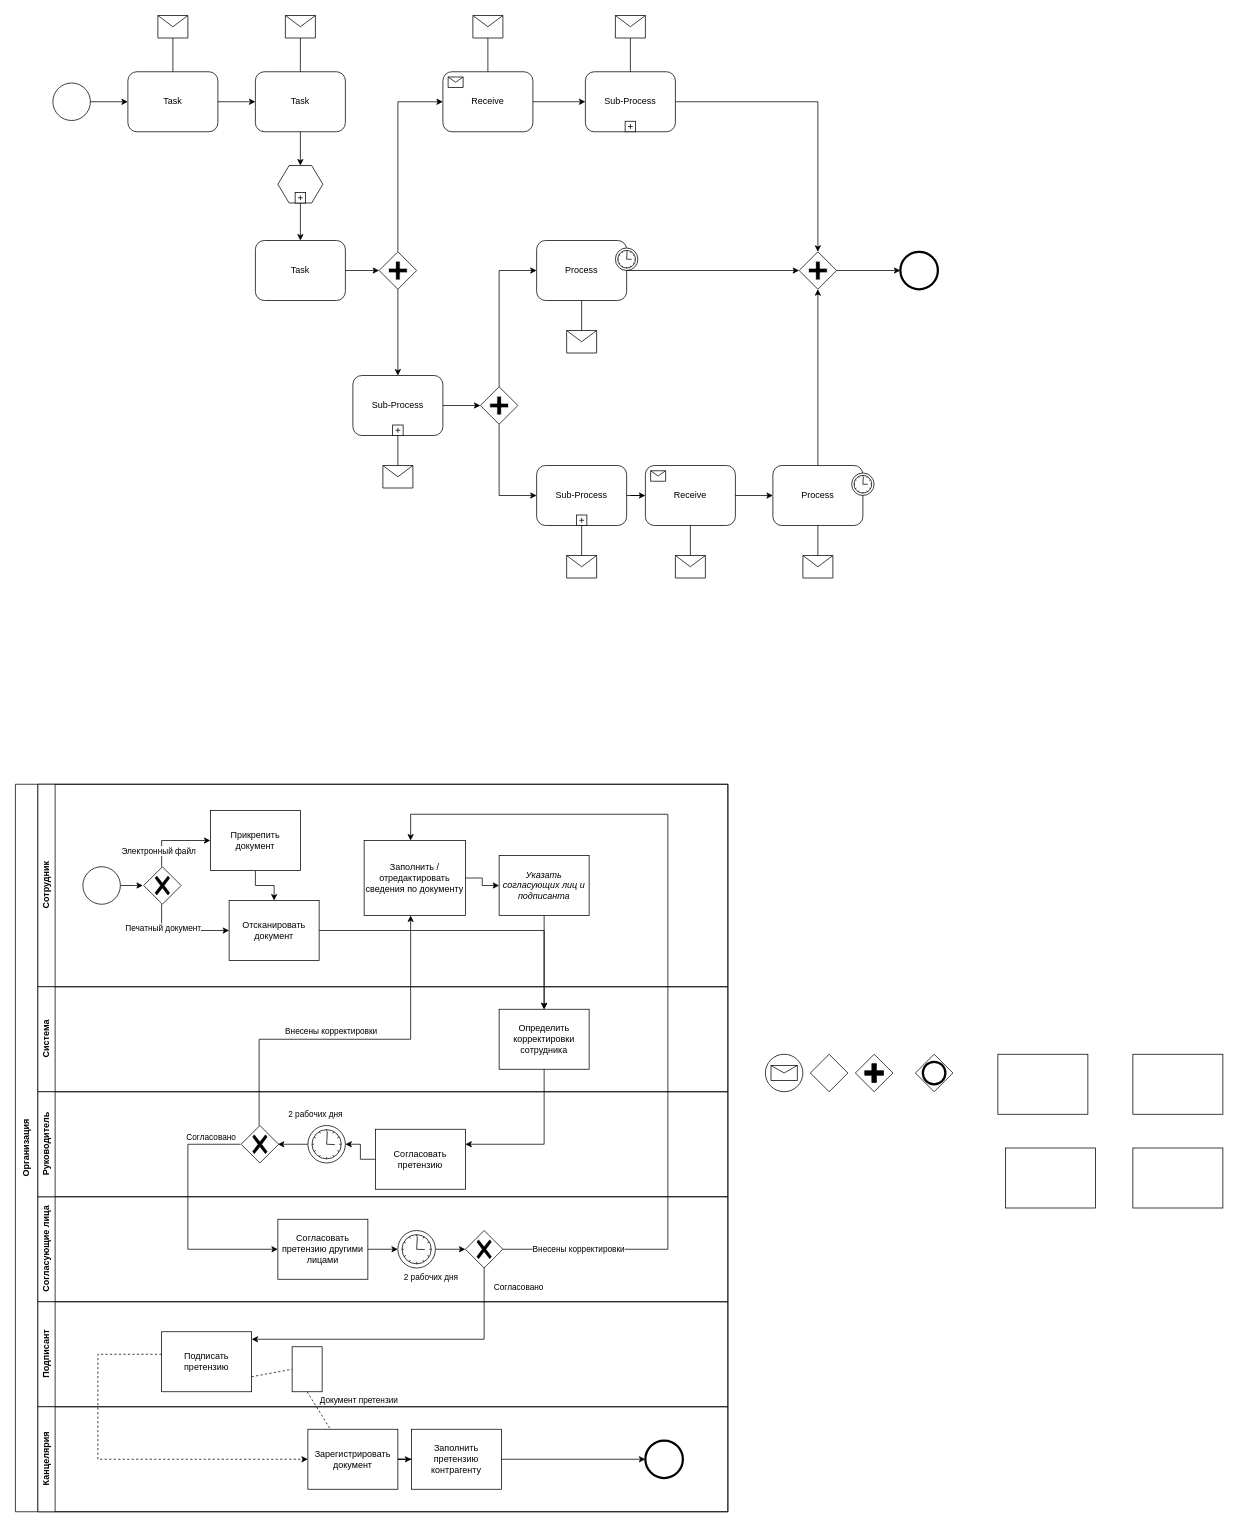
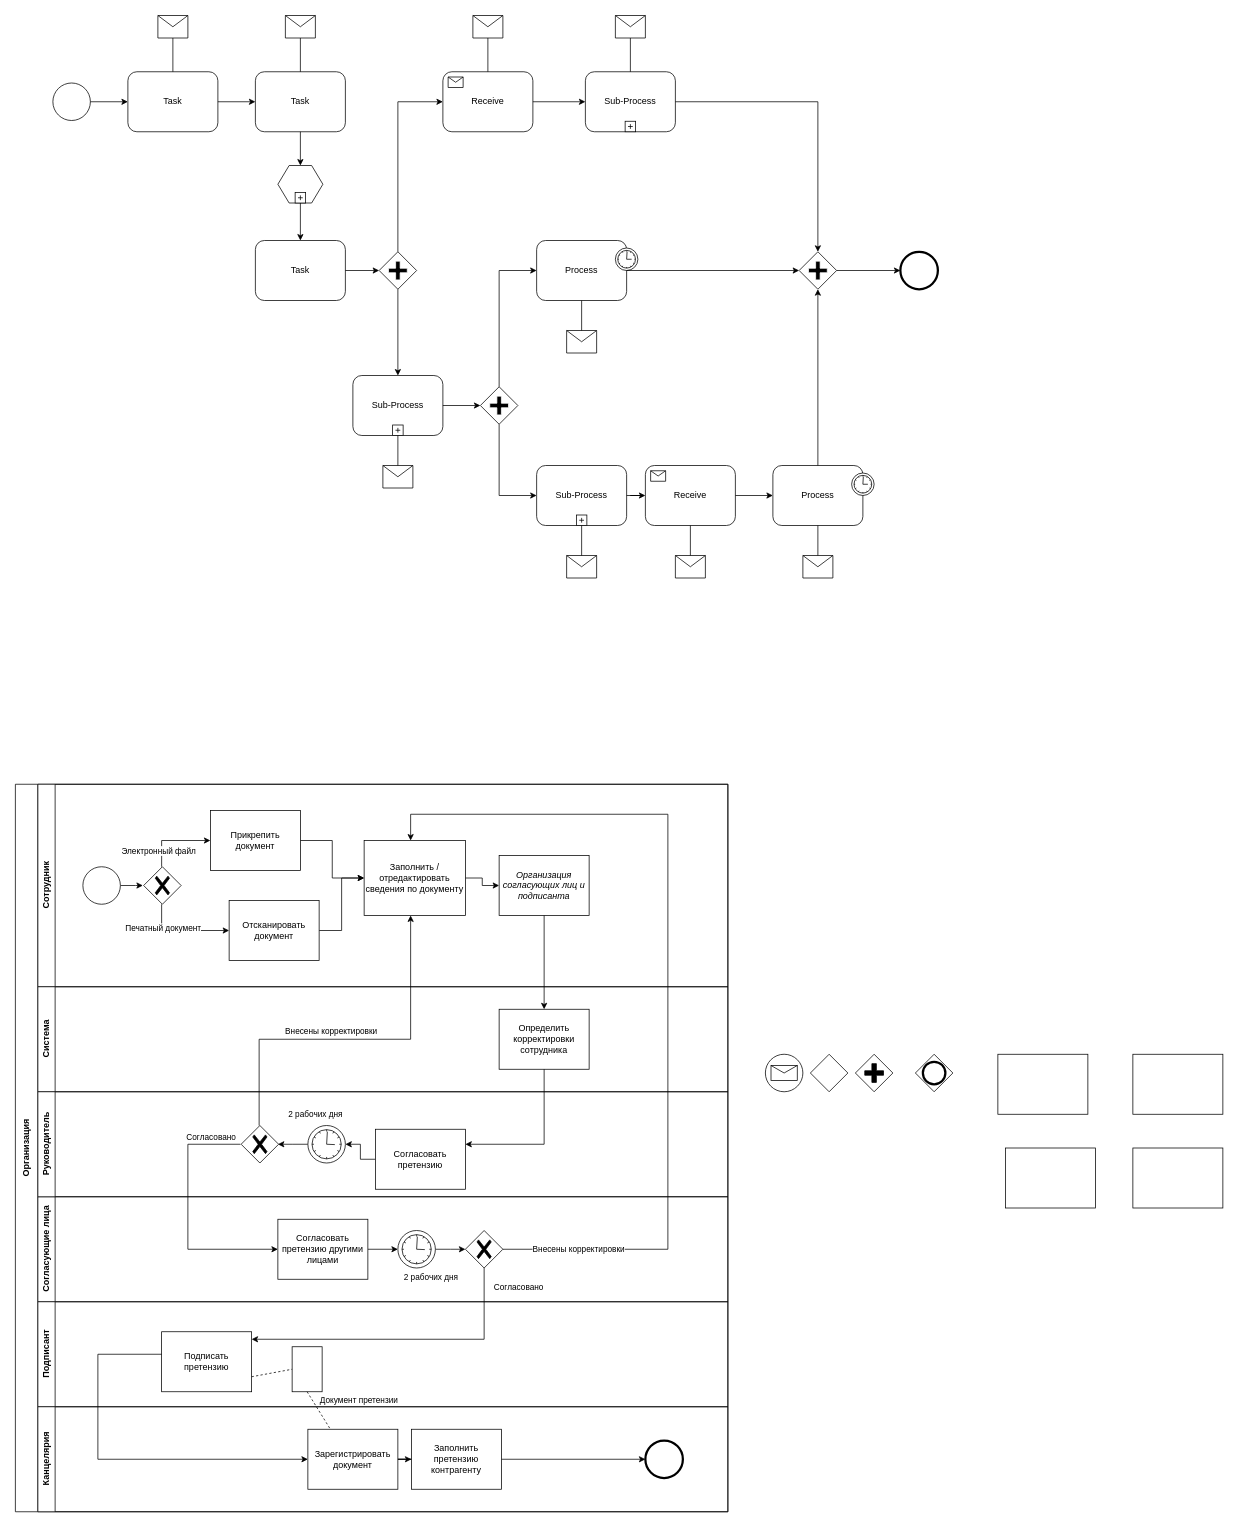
(262, 885) -> (332, 846)
(544, 885) -> (544, 885)
(440, 930) -> (342, 906)
(117, 1459) -> (117, 1459)
